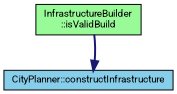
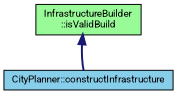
(95, 48) -> (82, 58)
